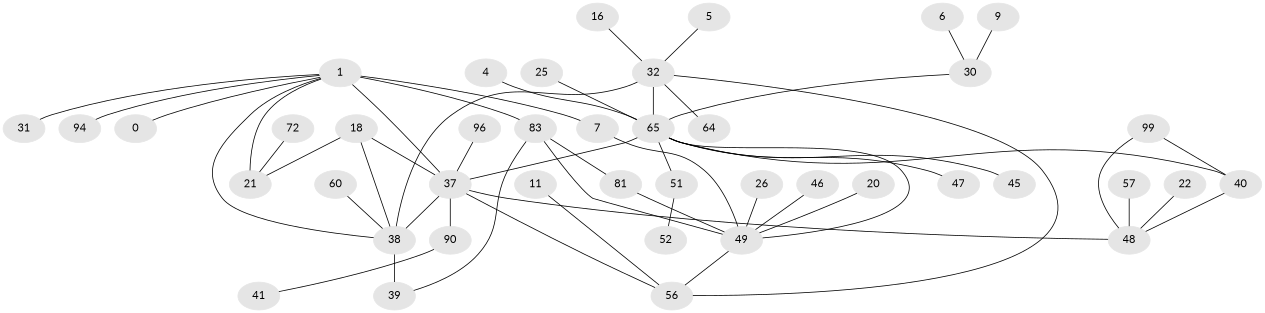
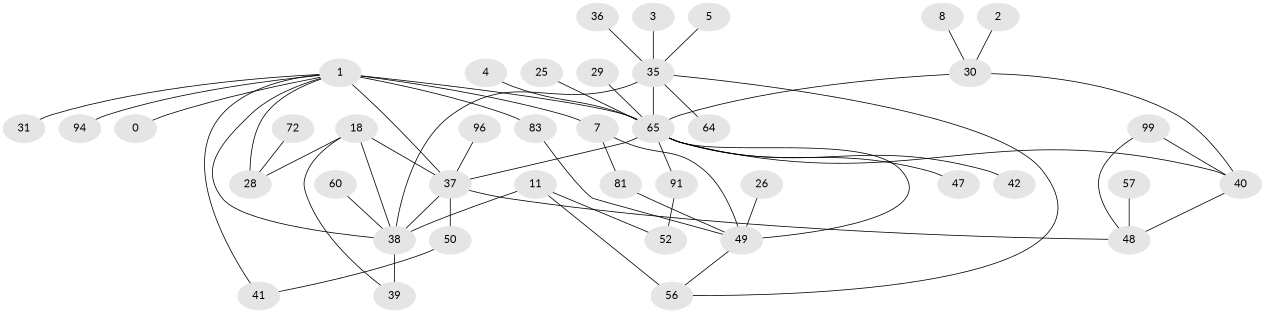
(598, 17) -> (598, 17)
none -> (653, 17)
(942, 17) -> (942, 17)
(998, 17) -> (998, 17)
none -> (598, 73)
(653, 73) -> (653, 73)
none -> (486, 91)
none -> (1125, 94)
none -> (207, 148)
(581, 158) -> (609, 157)
(250, 184) -> (250, 184)
(677, 184) -> (677, 184)
(818, 184) -> none
(873, 184) -> none
(1014, 184) -> (1014, 184)
(1185, 184) -> none
none -> (464, 210)
none -> (610, 216)
(491, 233) -> (316, 216)
(450, 240) -> (450, 240)
(560, 242) -> none
